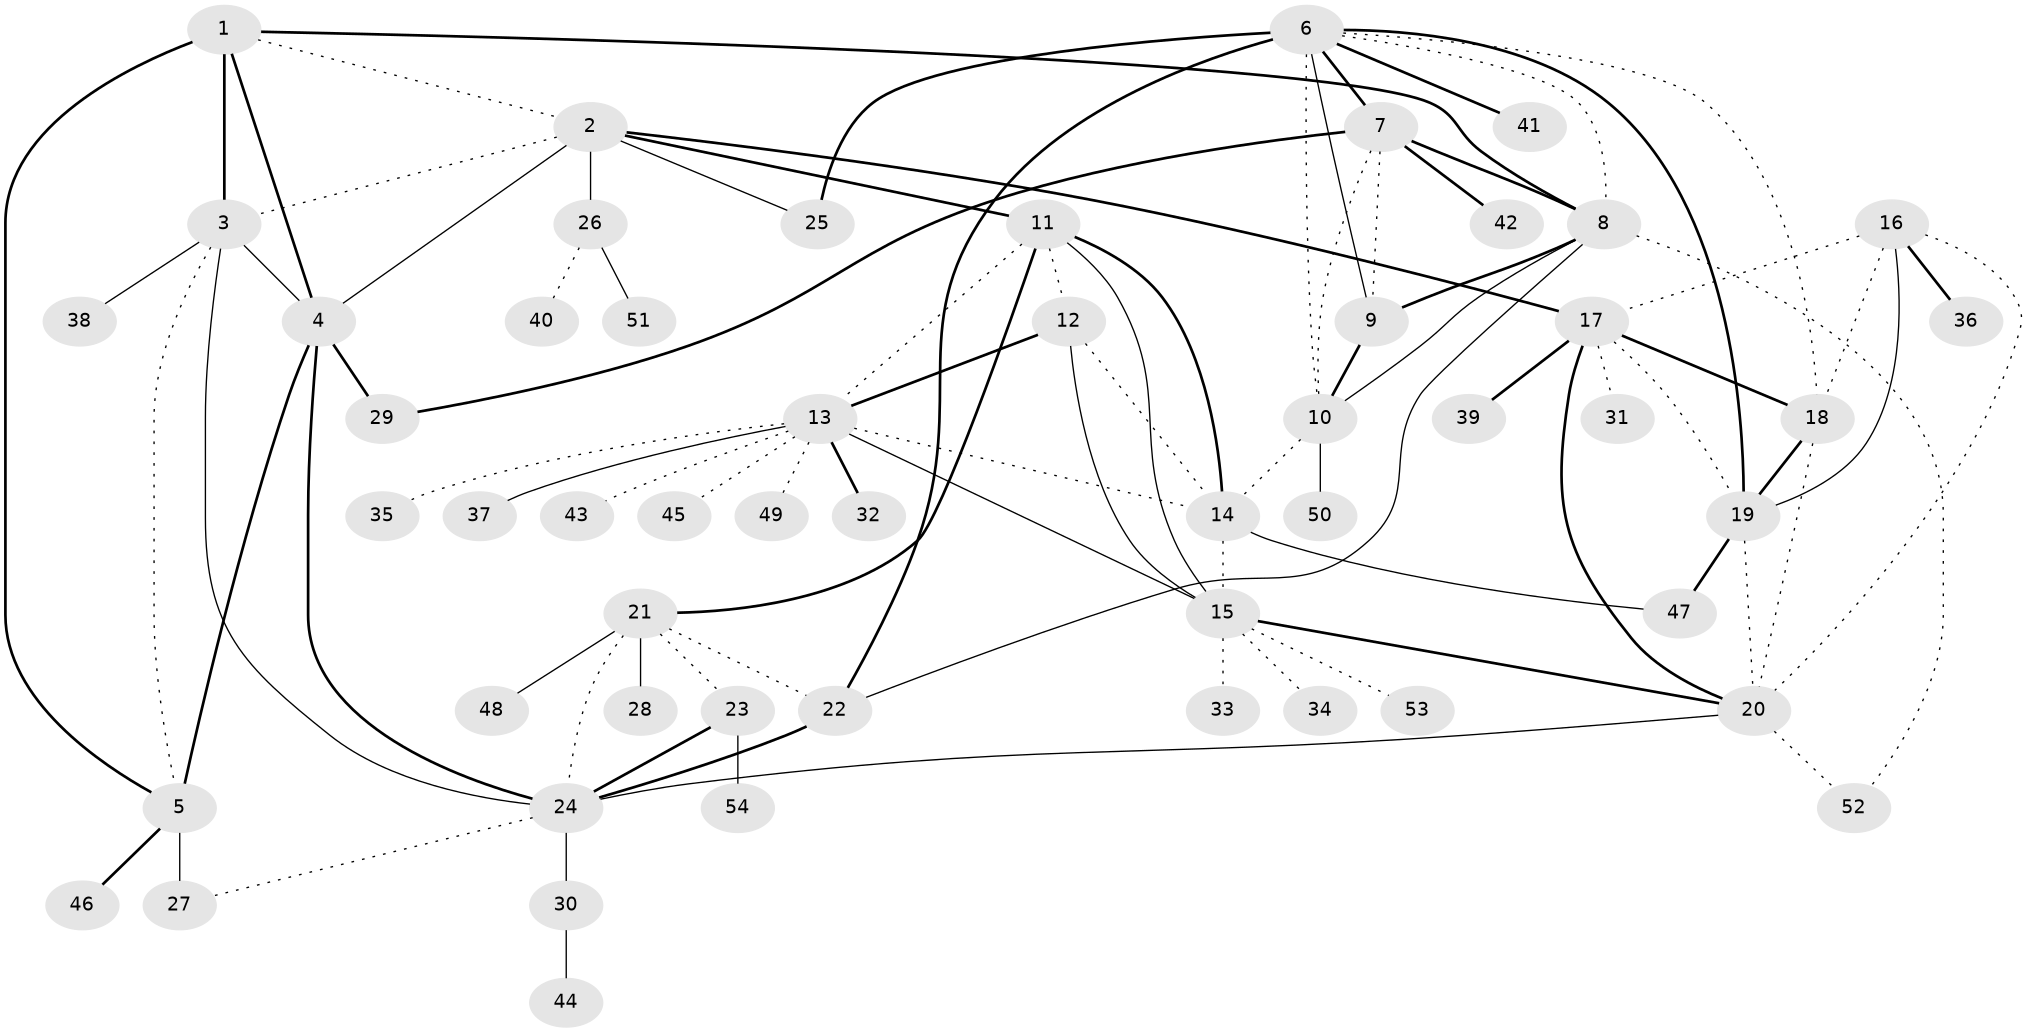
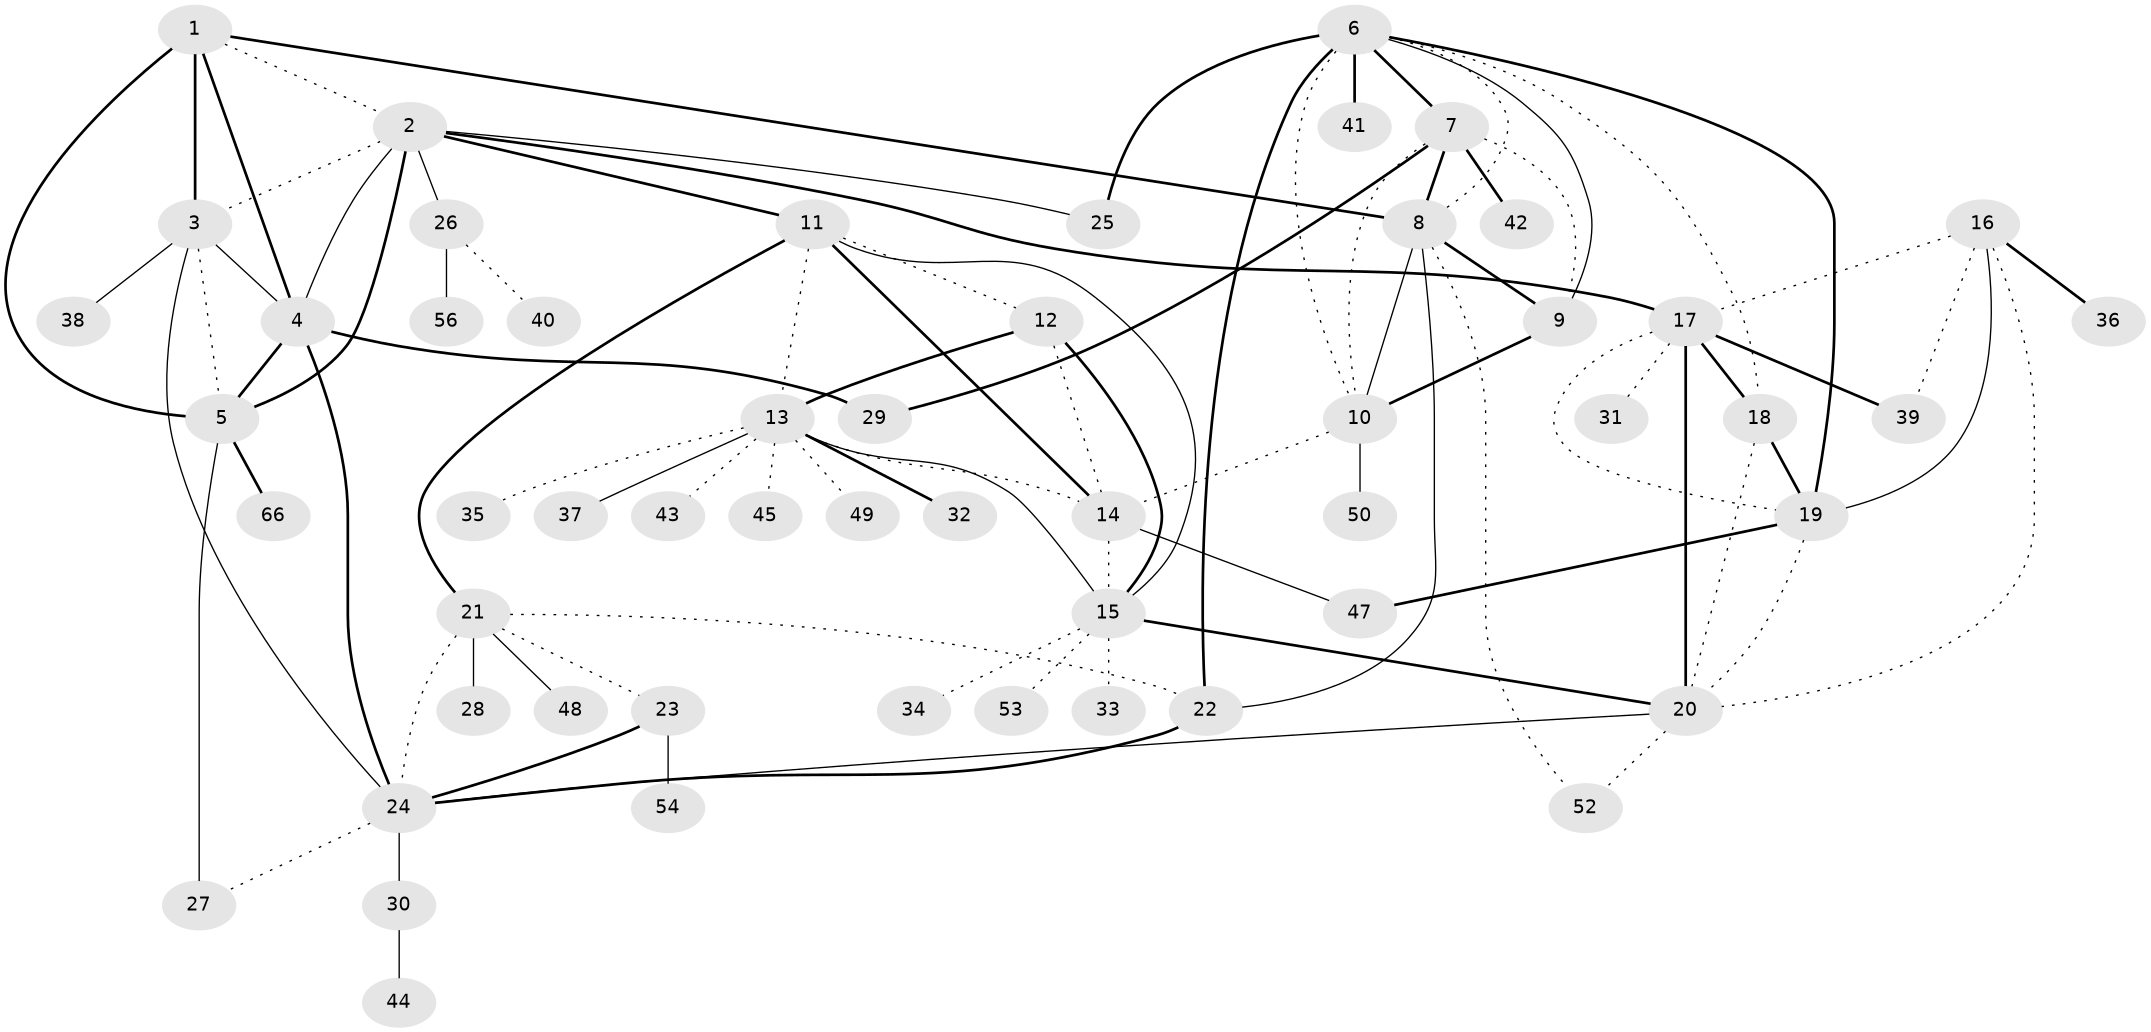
none -> (366, 304)
(1855, 321) -> (1946, 321)
(639, 322) -> (446, 322)
(1098, 475) -> (1146, 461)
(82, 905) -> (274, 516)
